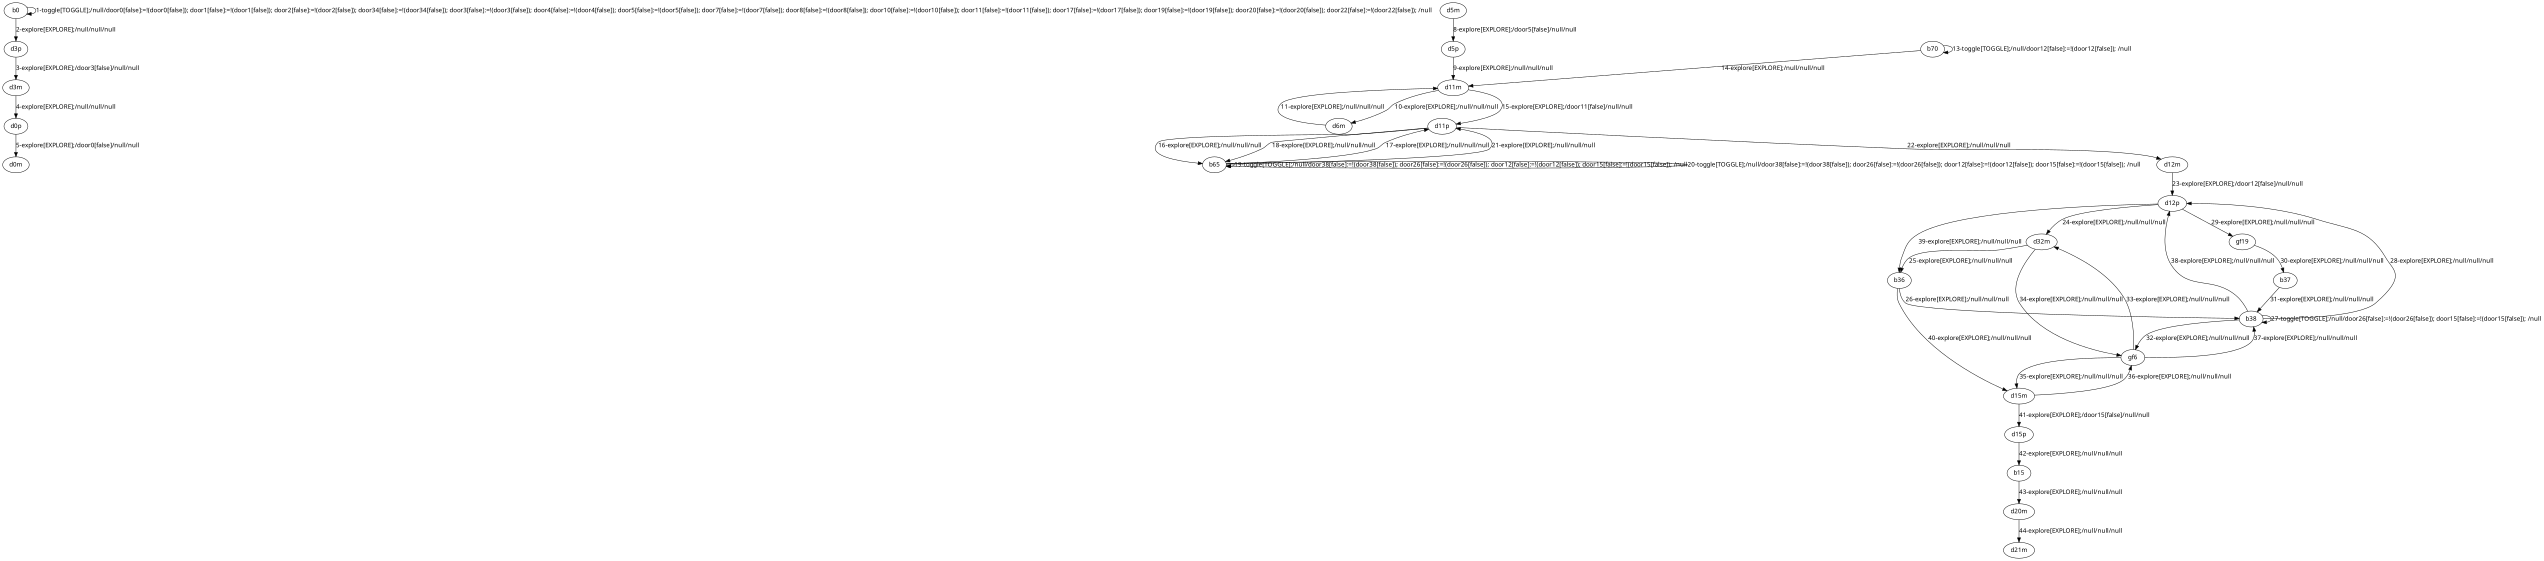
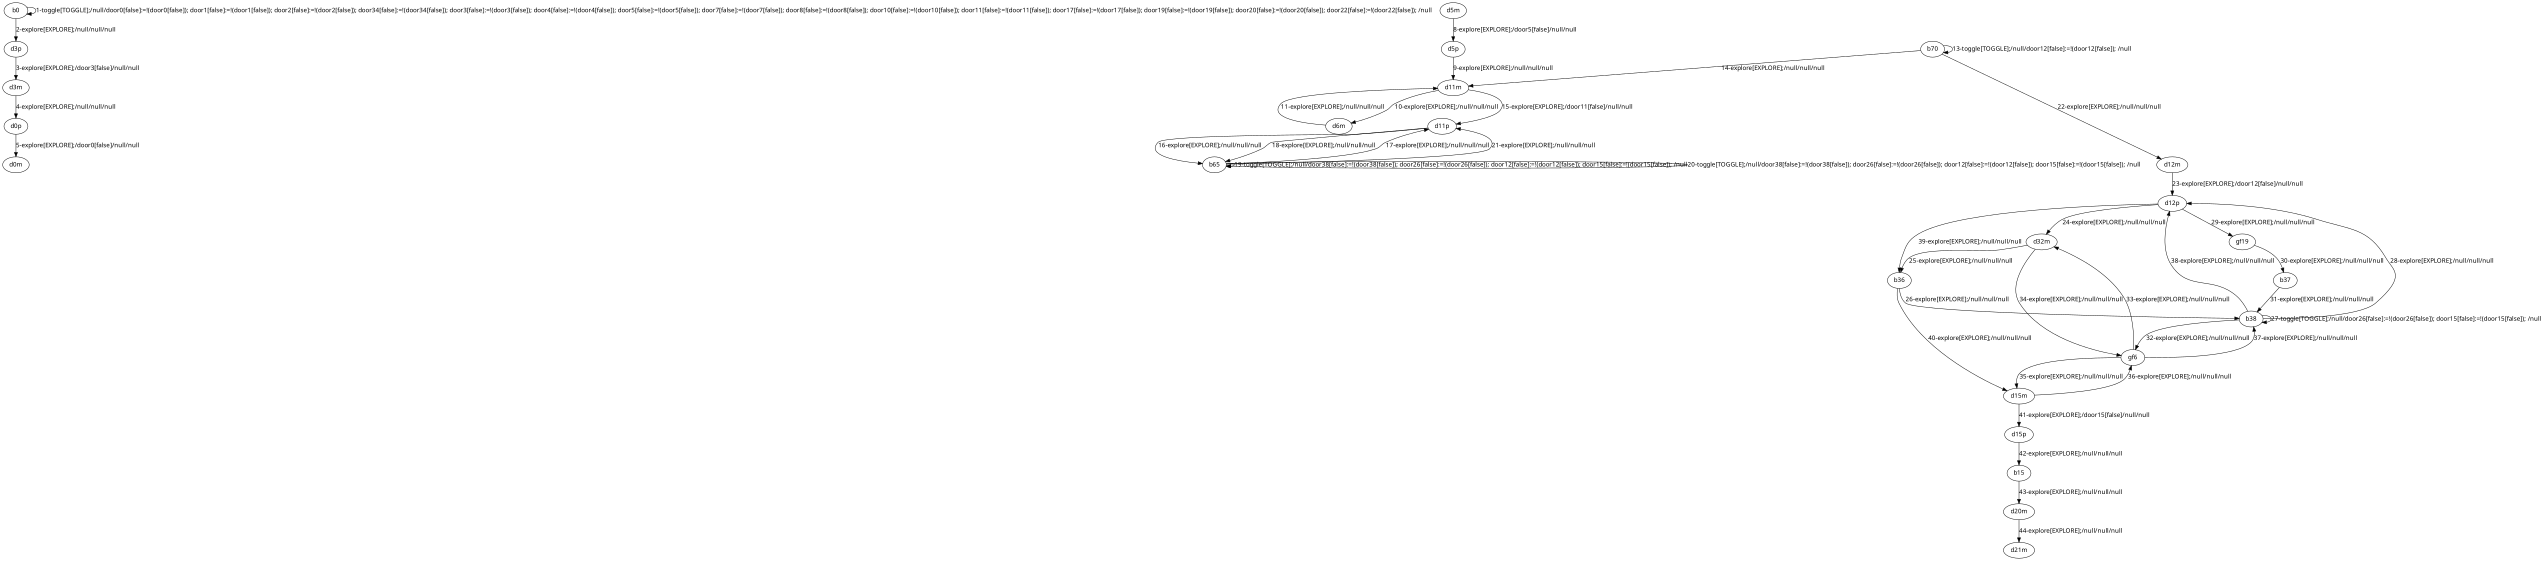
(1807, 145) -> (2050, 106)
